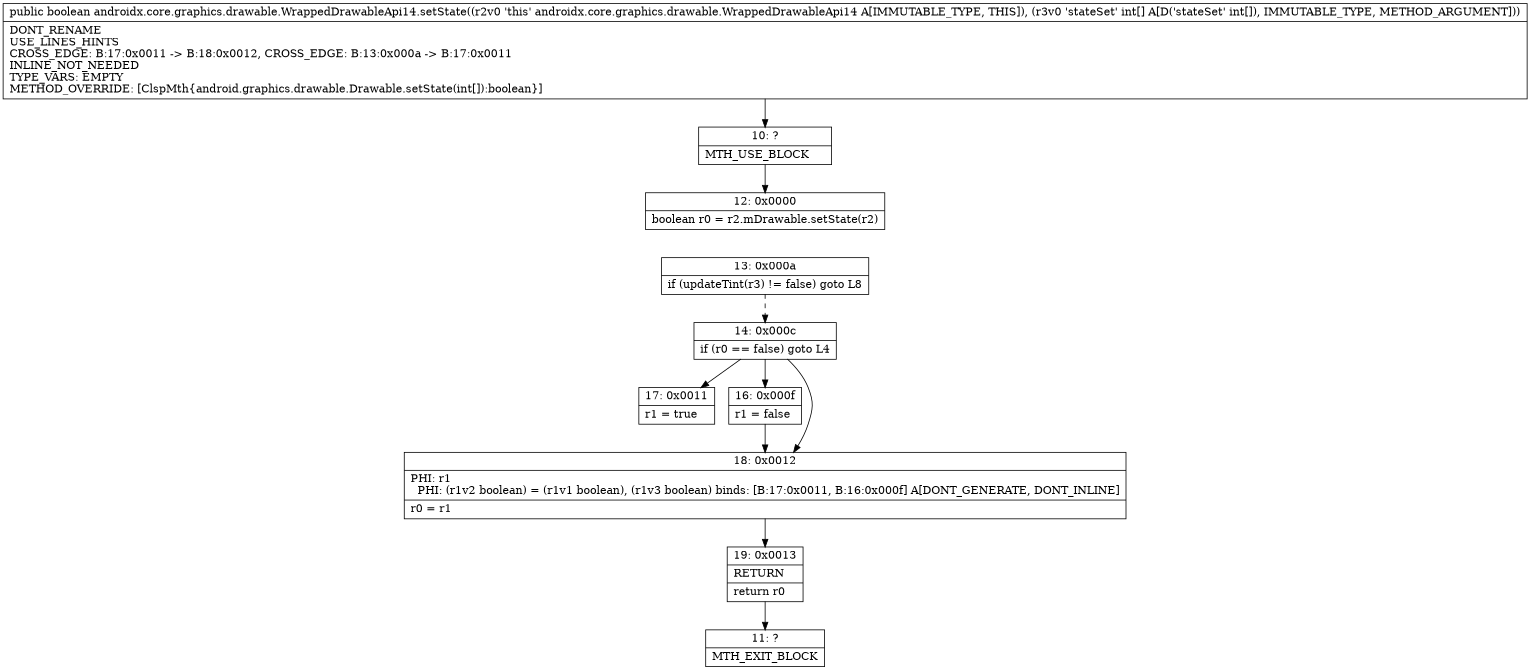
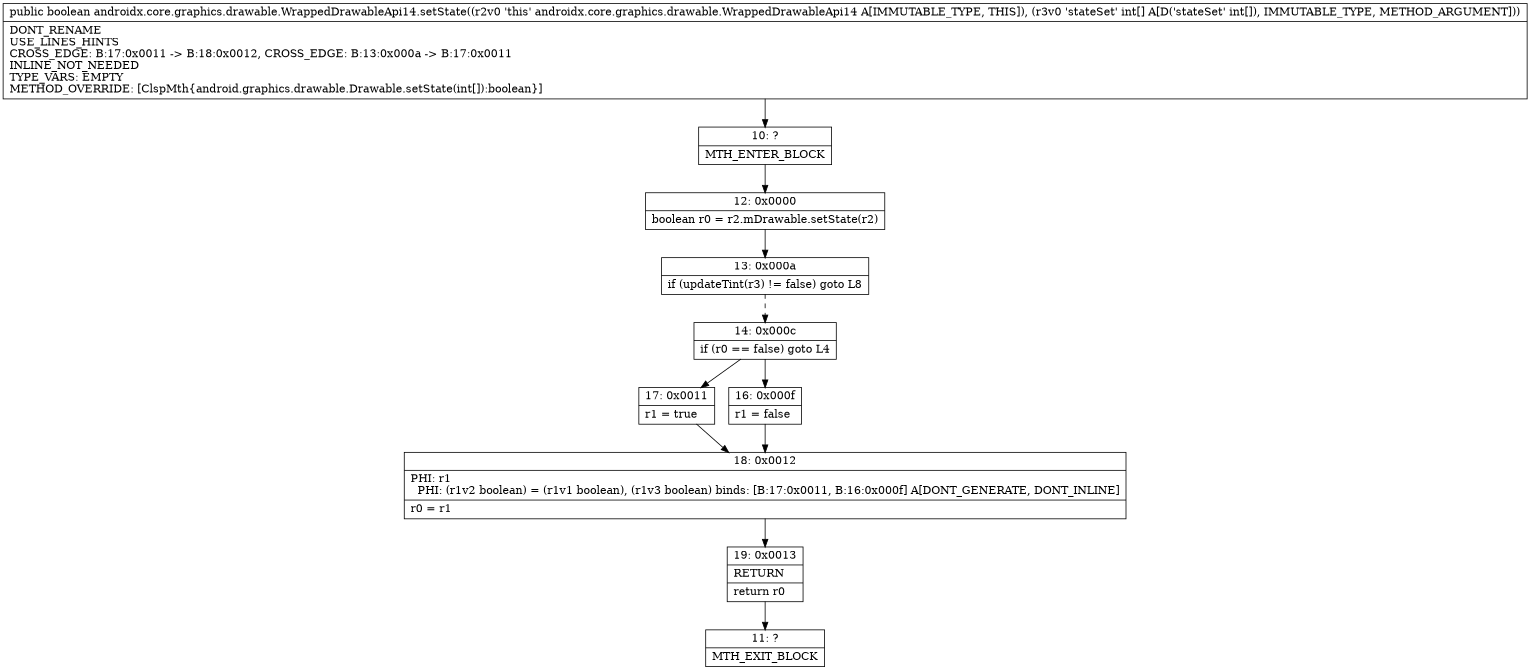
(757, 155) -> (765, 155)
none -> (765, 240)
(812, 400) -> (710, 436)
